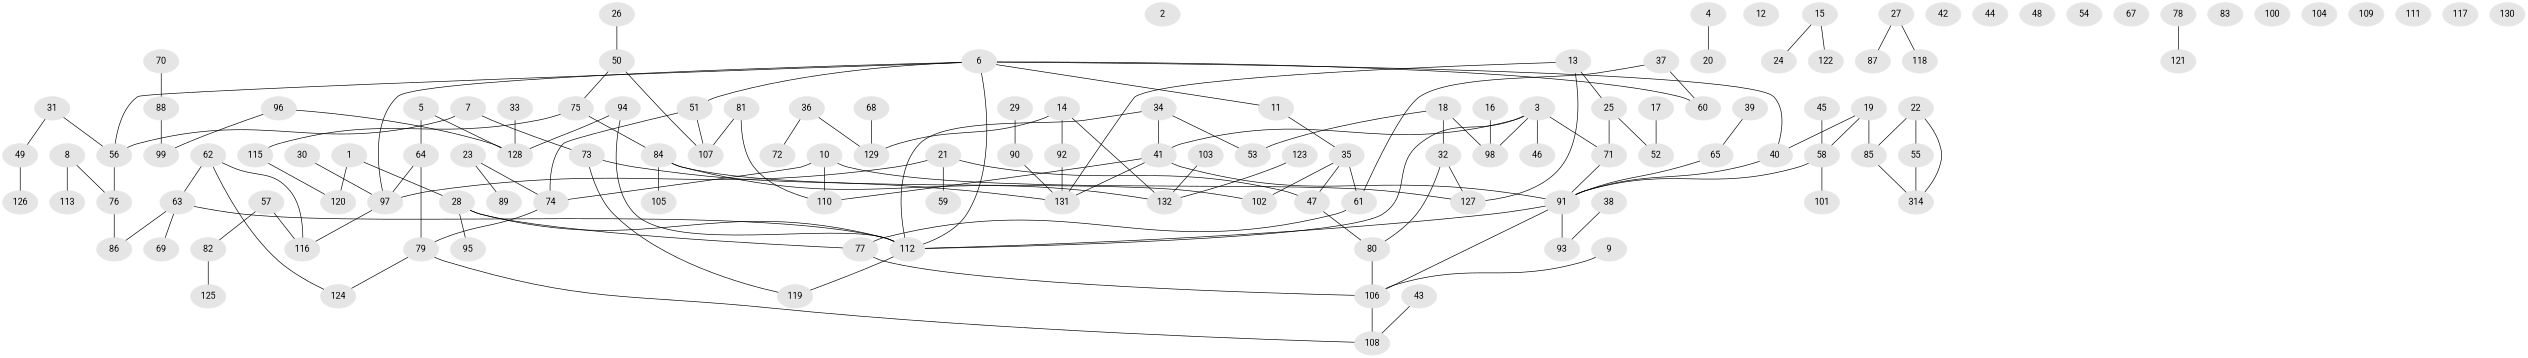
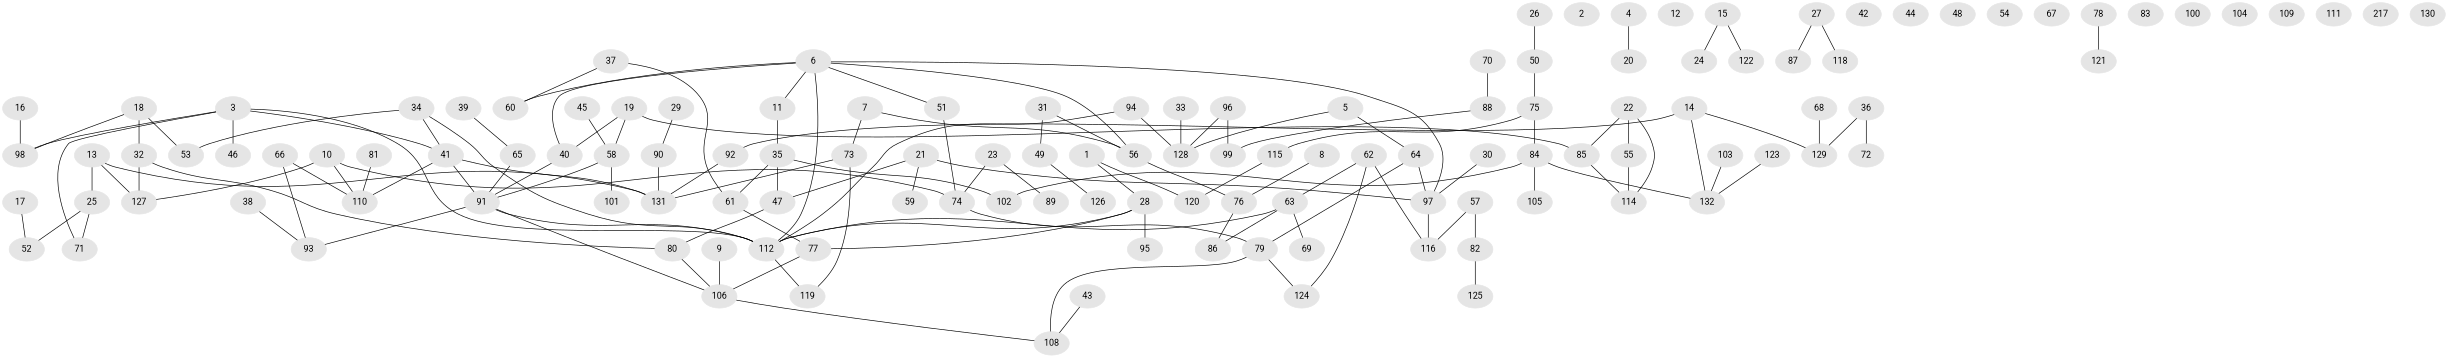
(2460, 14) -> (2381, 14)
none -> (280, 155)
(706, 155) -> none
(1586, 179) -> none
(67, 202) -> none
(1916, 202) -> (1629, 202)
